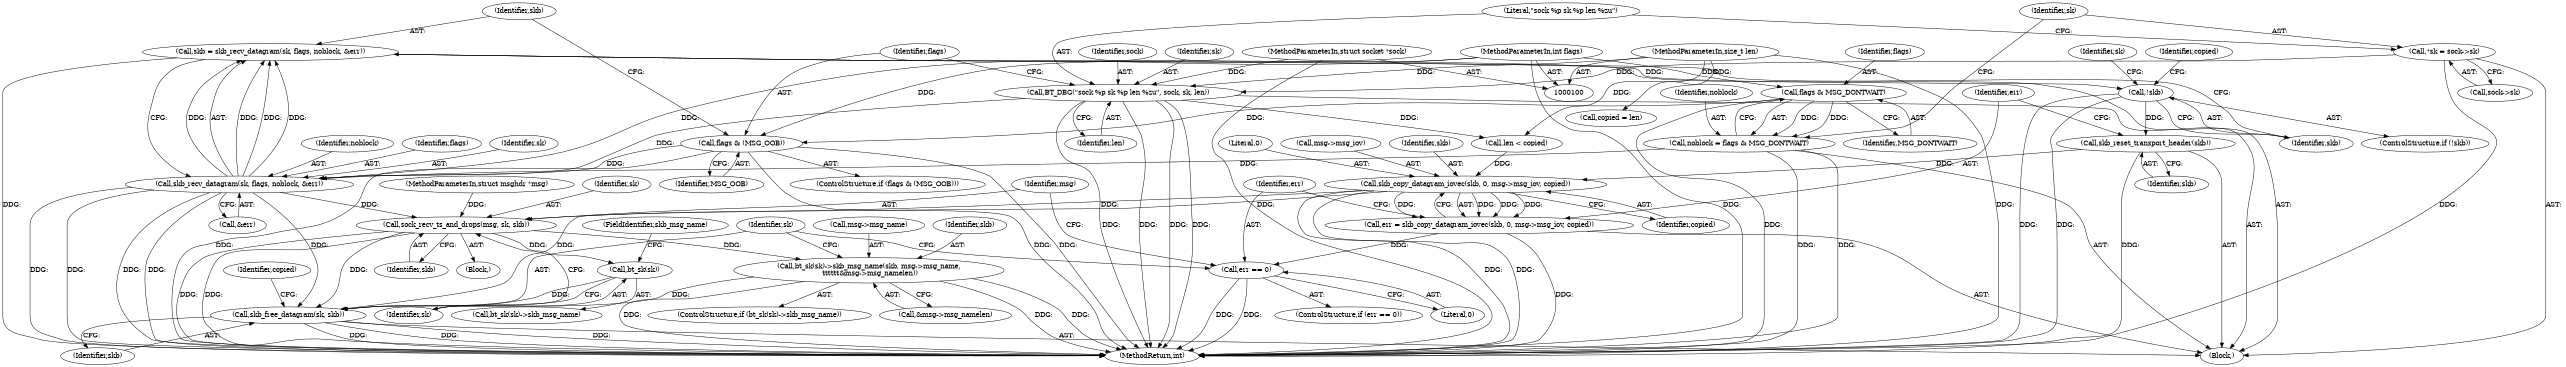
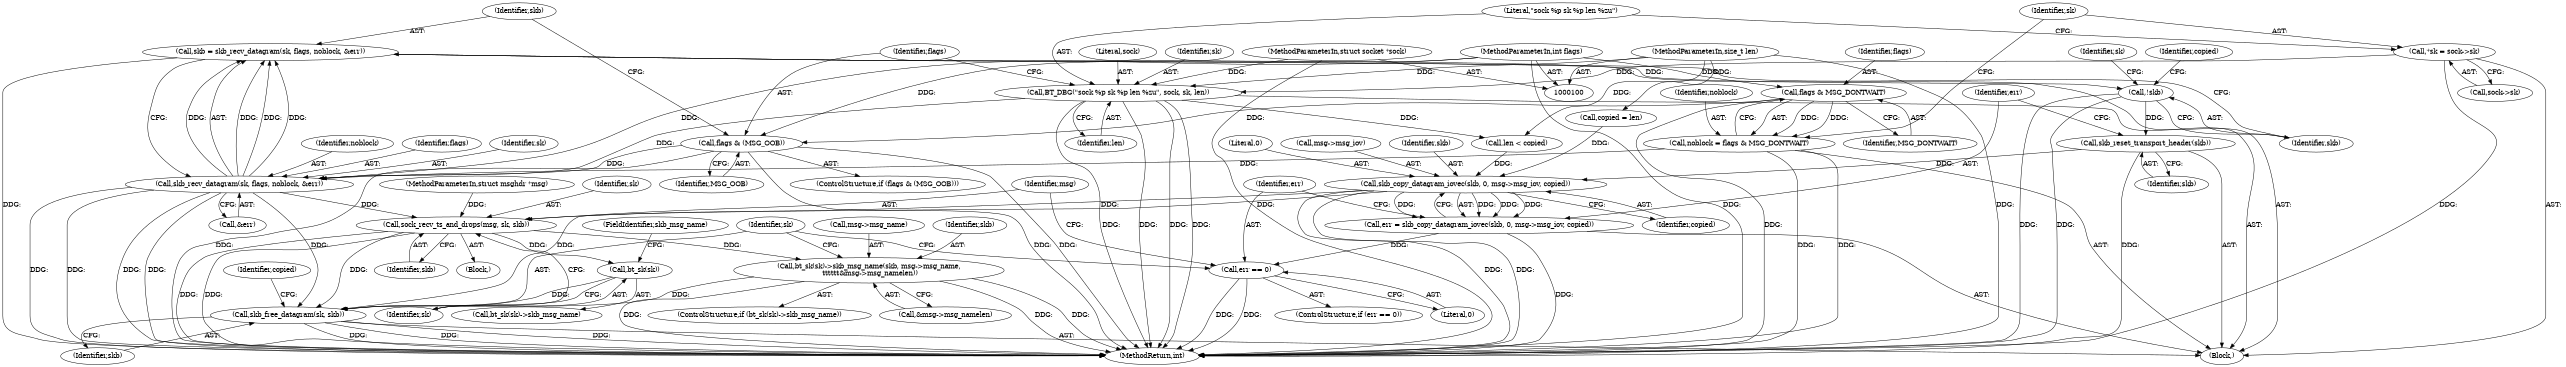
(1118, 52) -> (1118, 52)
(2425, 144) -> none
none -> (1557, 157)
